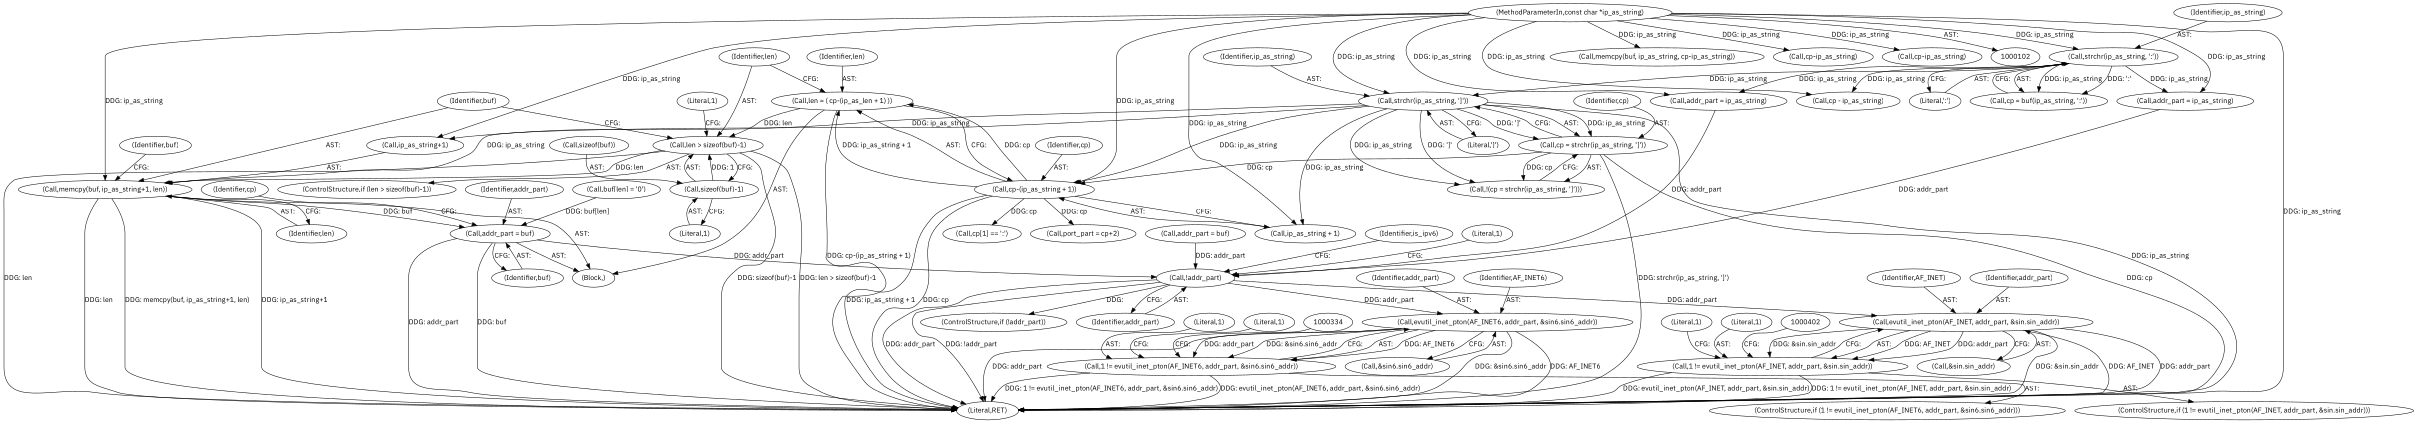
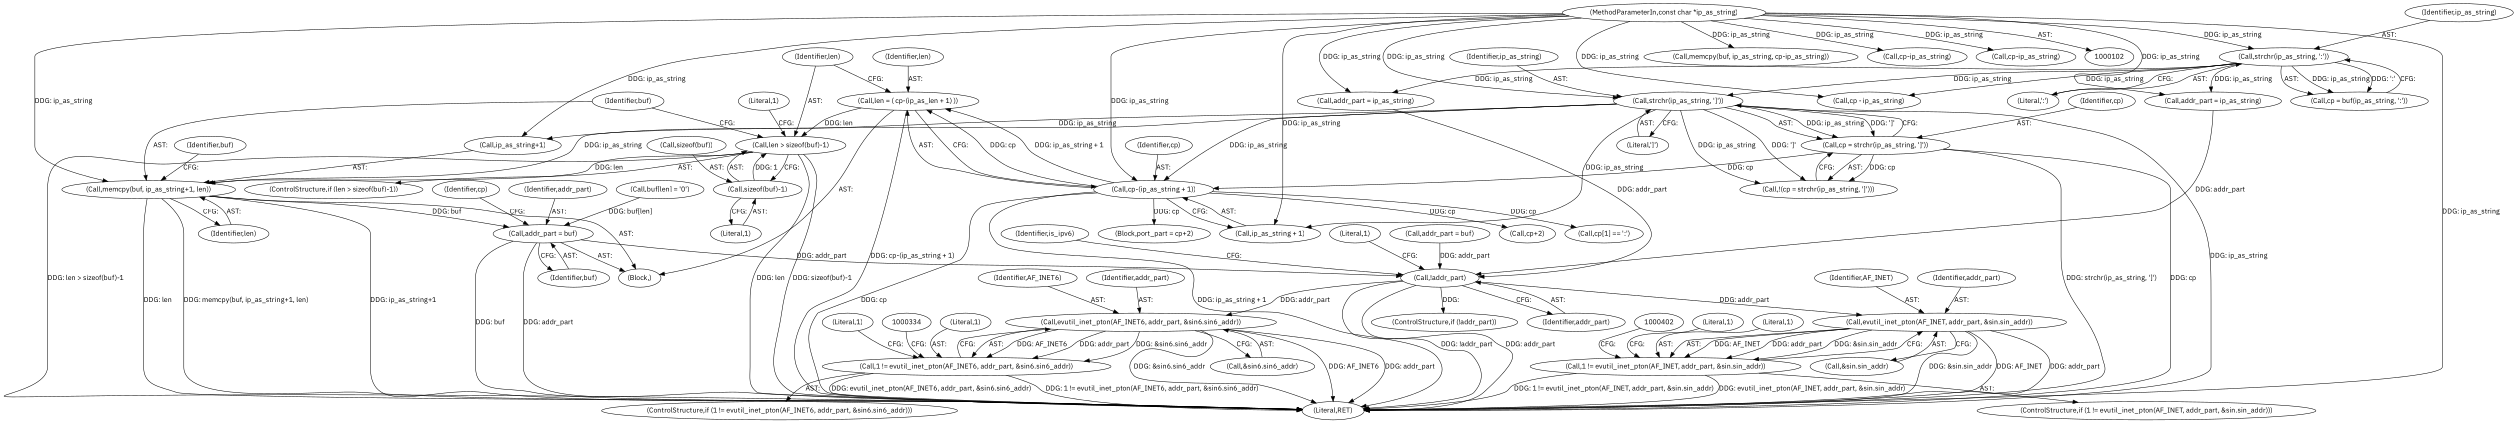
(1083, 234) -> (1154, 234)
none -> (1527, 234)
